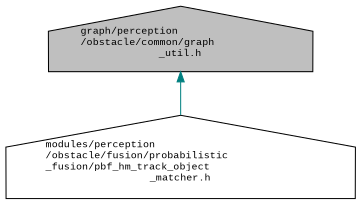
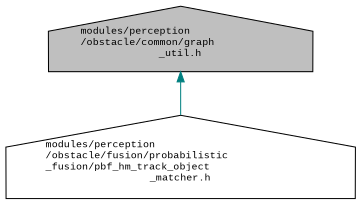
(181, 42) -> (181, 42)
